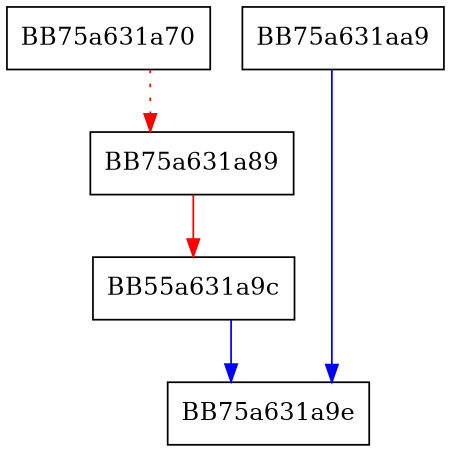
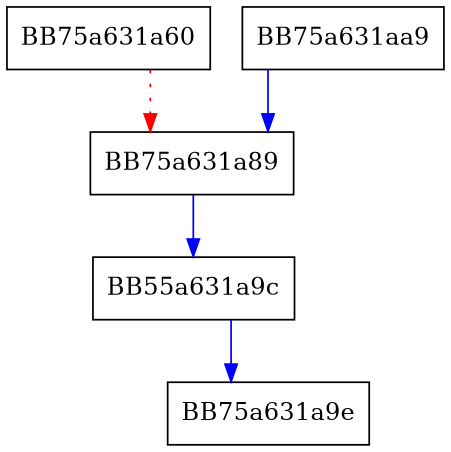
(109, 38) -> (109, 38)
(193, 217) -> (193, 217)
(332, 217) -> (268, 92)
